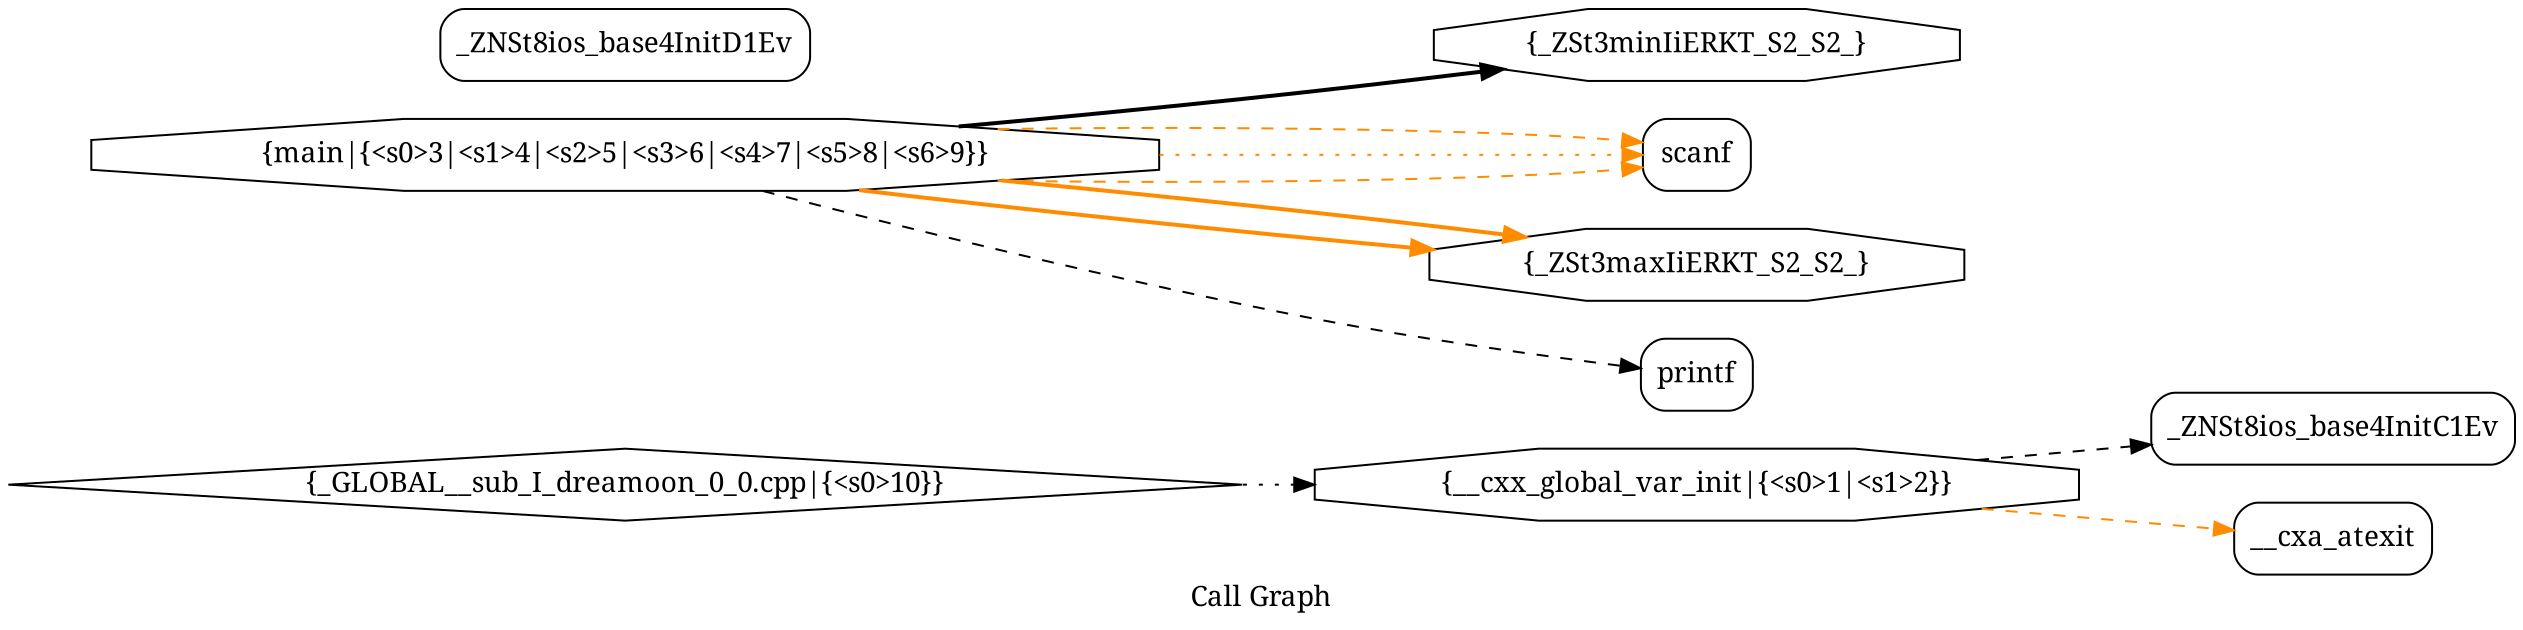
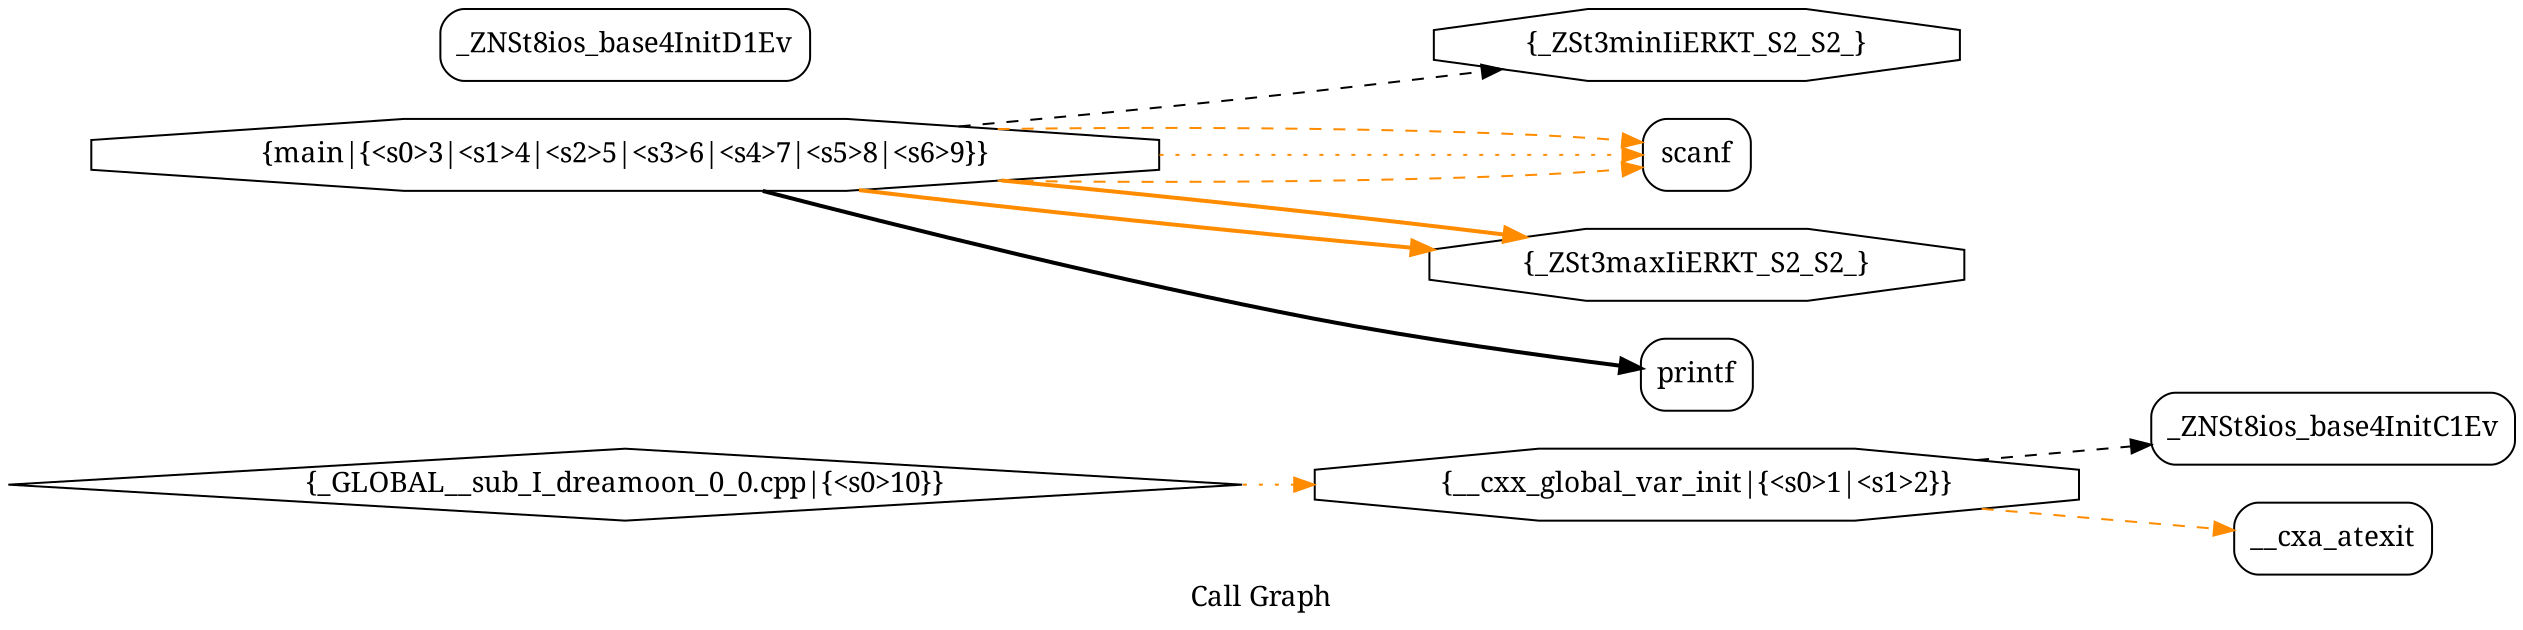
(1220, 101) -> (1220, 101)
(1188, 293) -> (1188, 293)
(1268, 485) -> (1268, 485)
